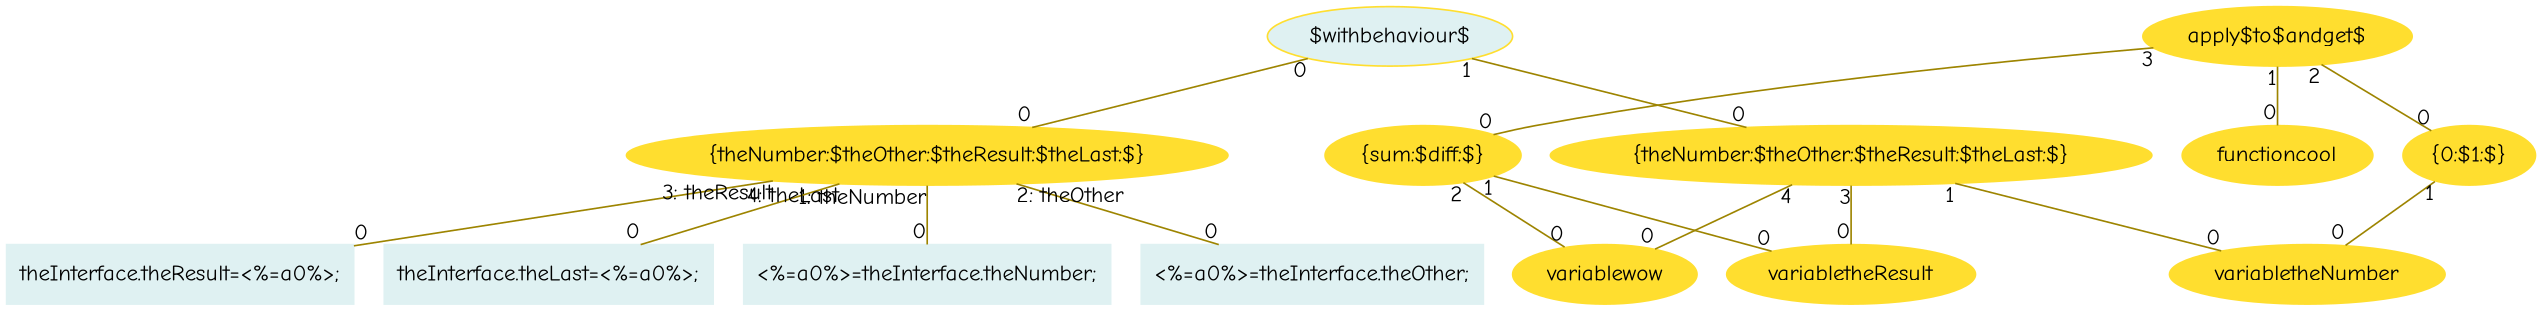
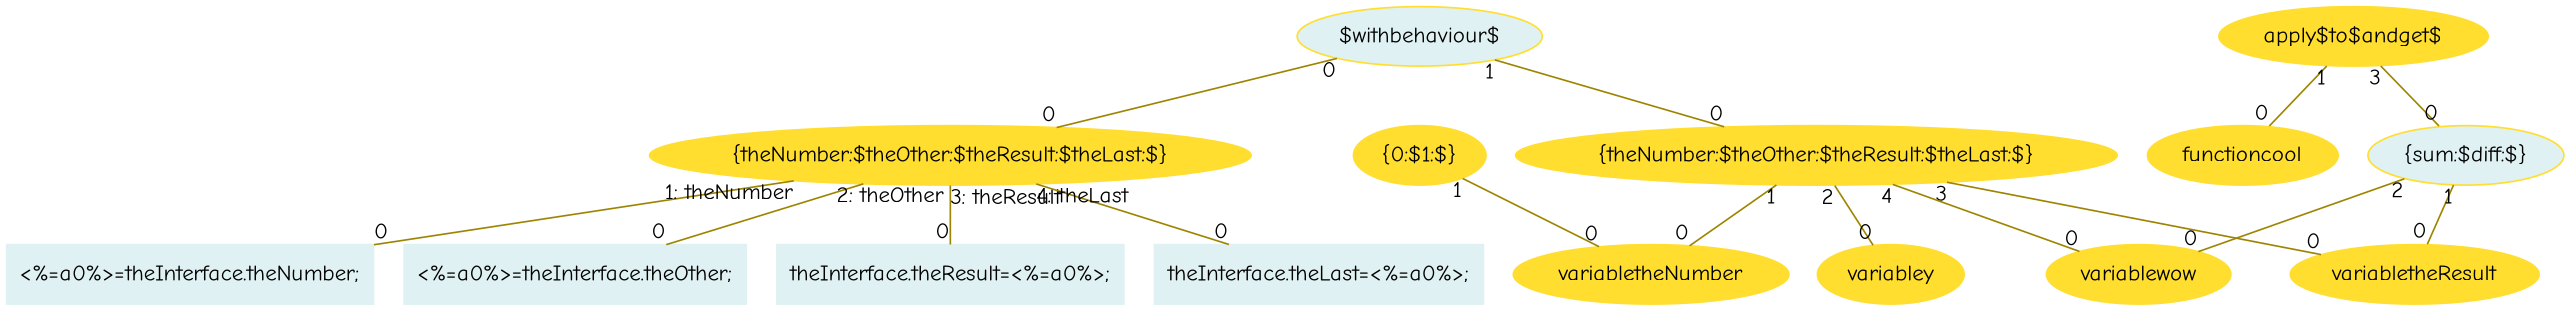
(2376, 98) -> none
(1423, 155) -> (2466, 155)
none -> (1891, 274)
